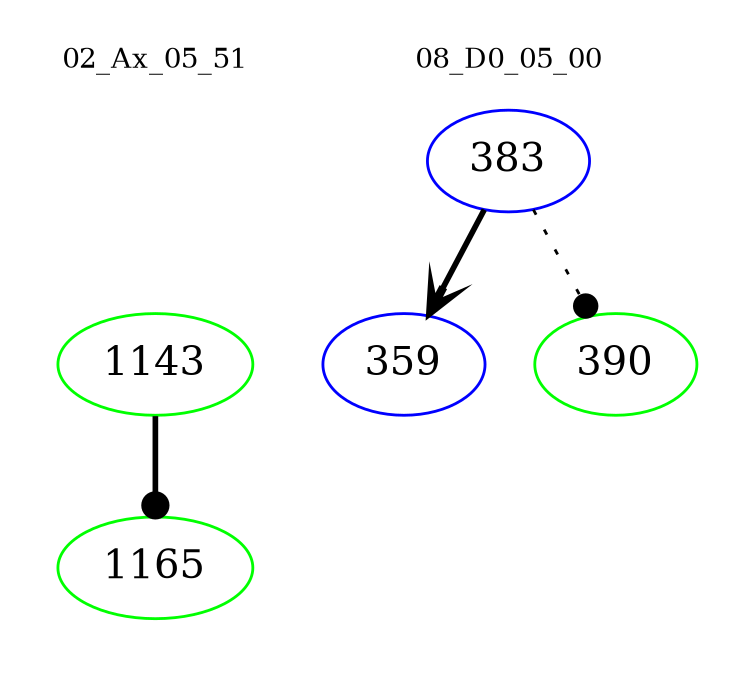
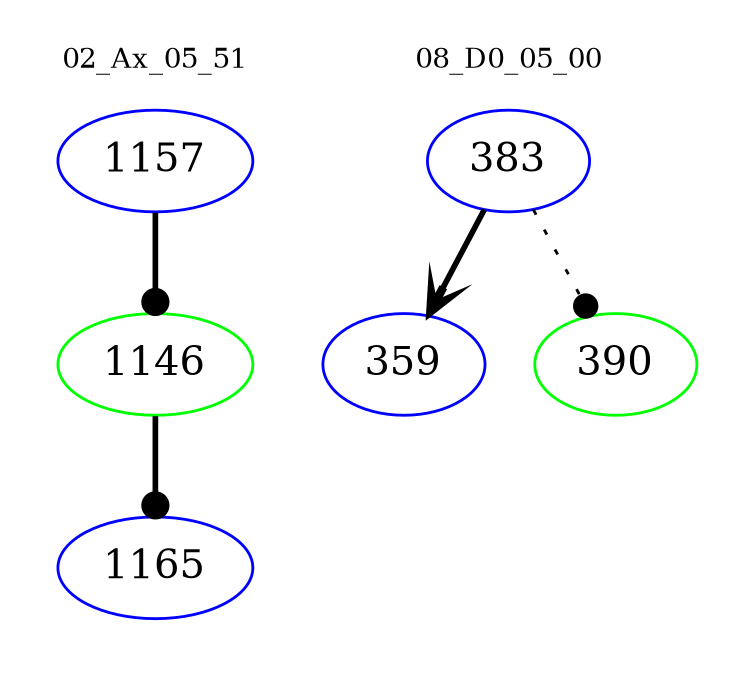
none -> (155, 161)
(155, 364) -> (155, 364)
(155, 568) -> (155, 568)
